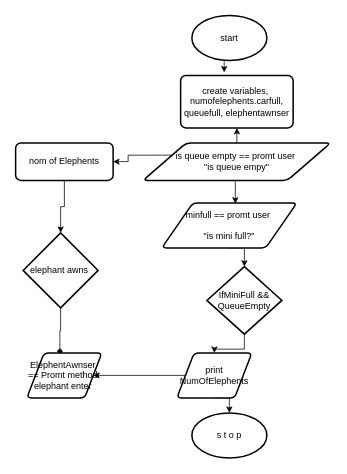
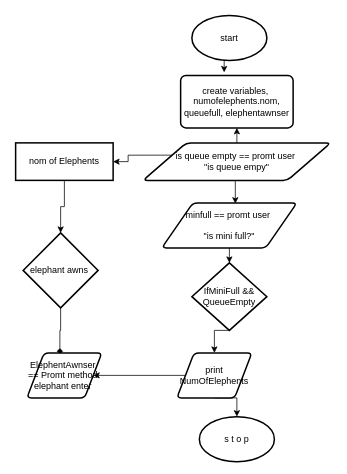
(237, 102) -> (237, 102)
(64, 162) -> (64, 162)
(244, 300) -> (229, 297)
(229, 435) -> (237, 439)
